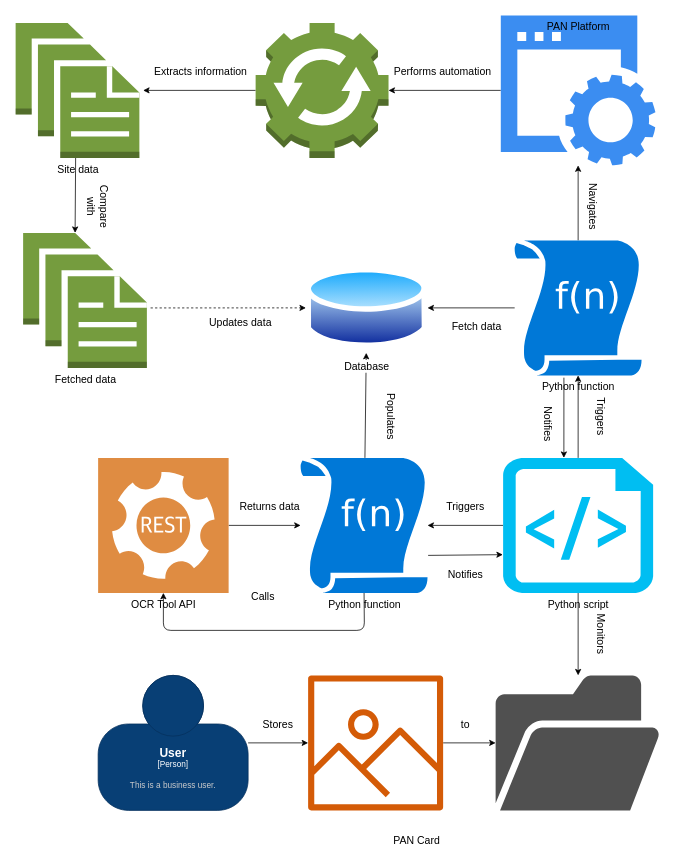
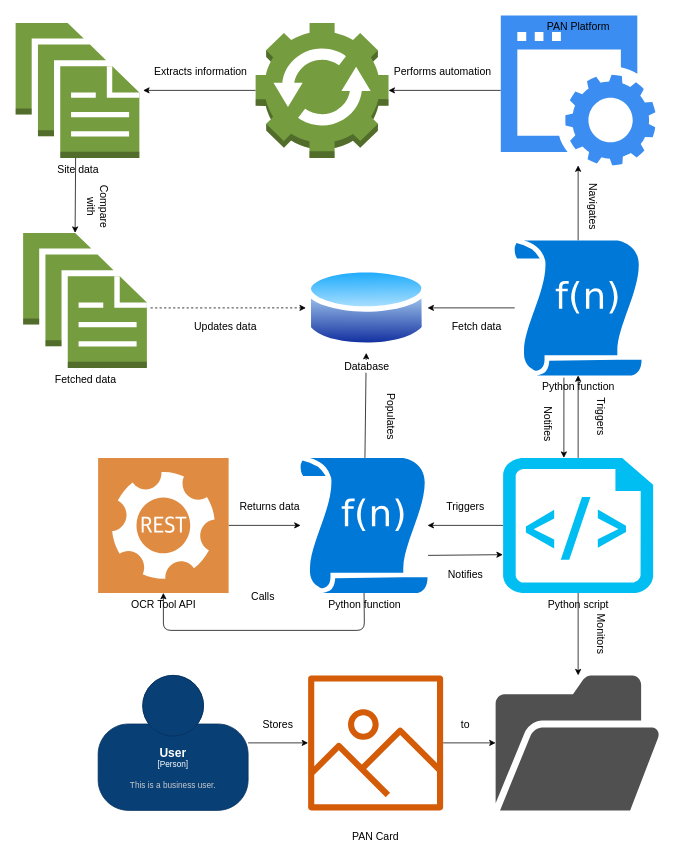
(240, 323) -> (225, 327)
(417, 840) -> (375, 837)
